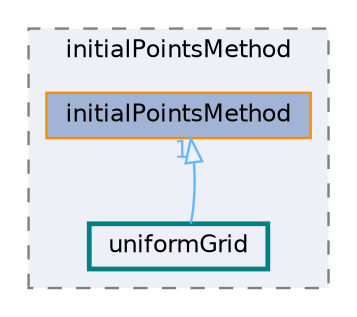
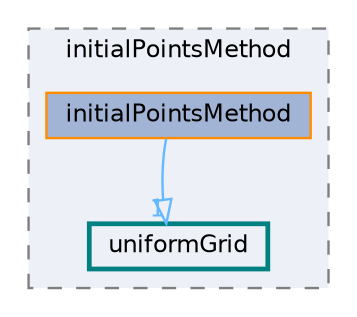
(194, 193) -> (163, 169)
